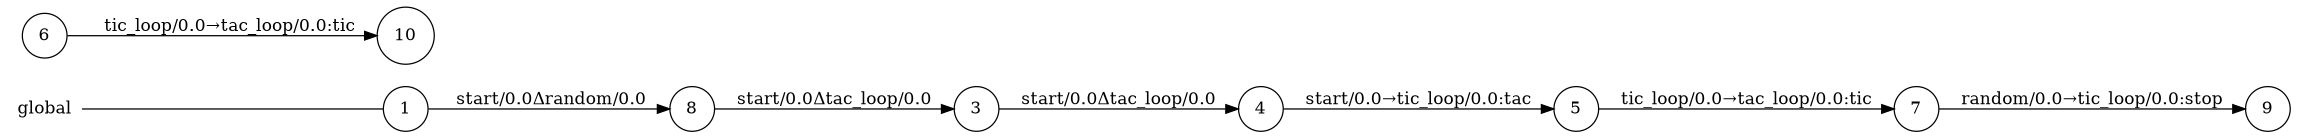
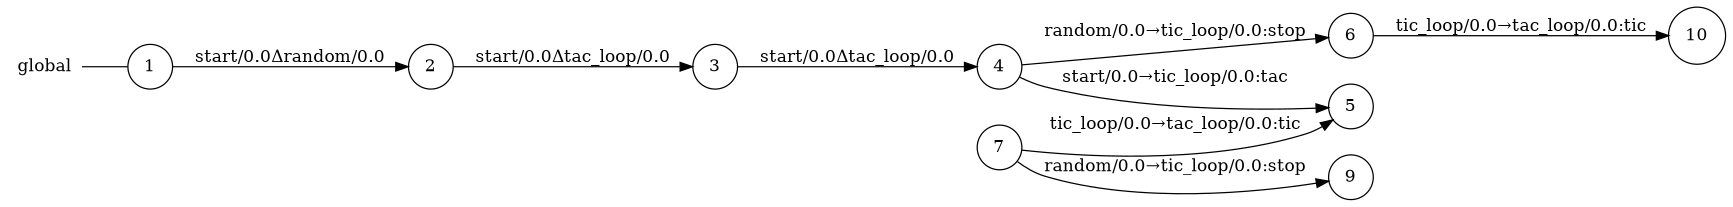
none -> (1169, 52)
(692, 109) -> (431, 67)
(1740, 109) -> (1174, 155)
